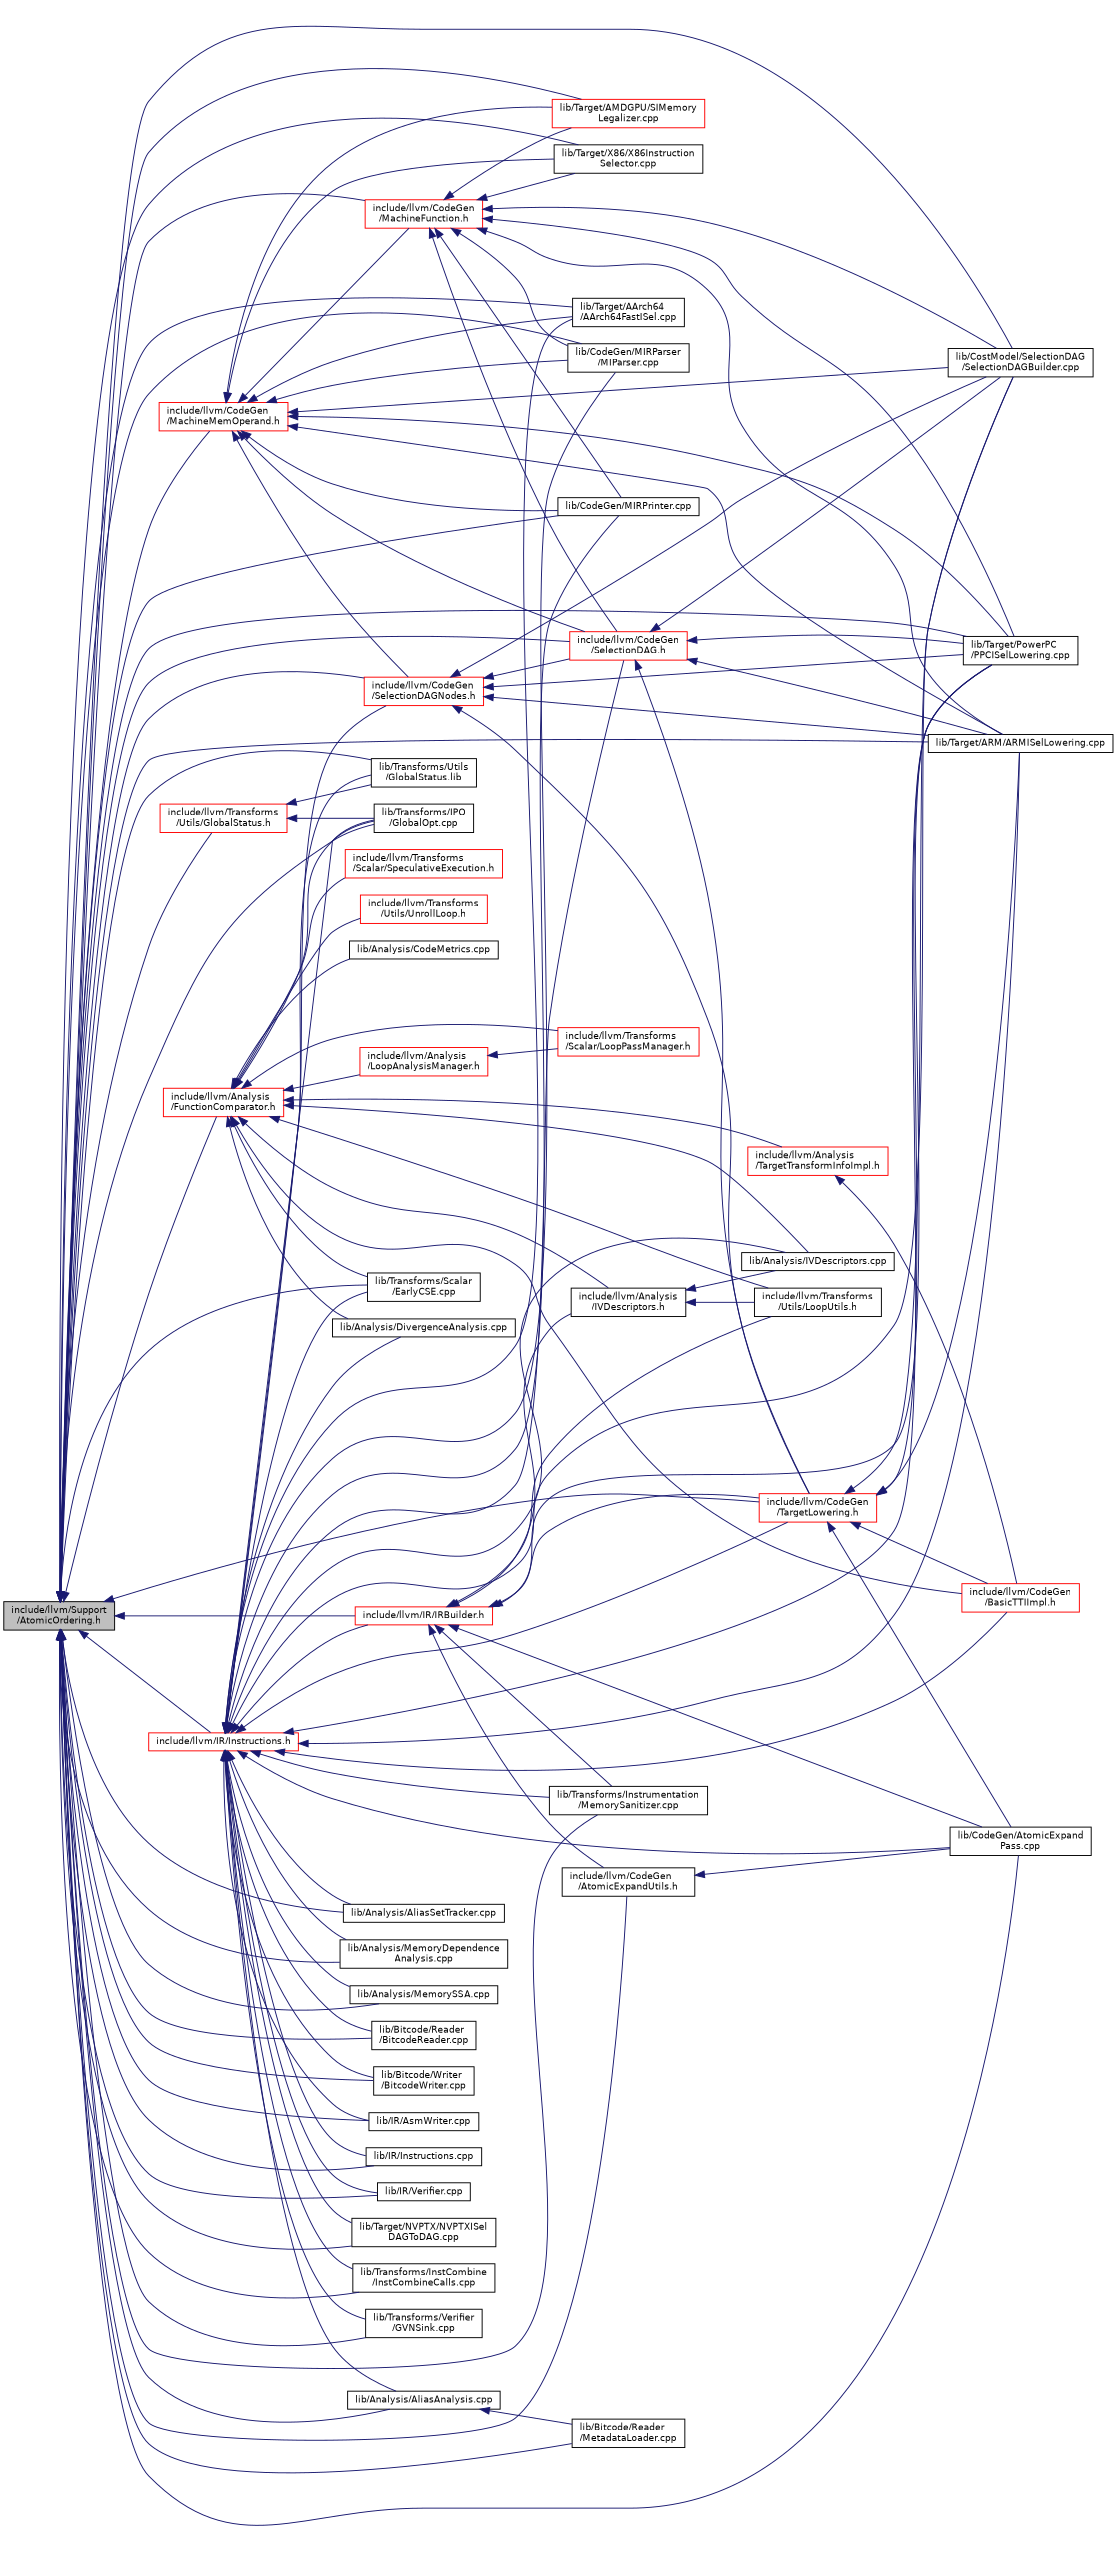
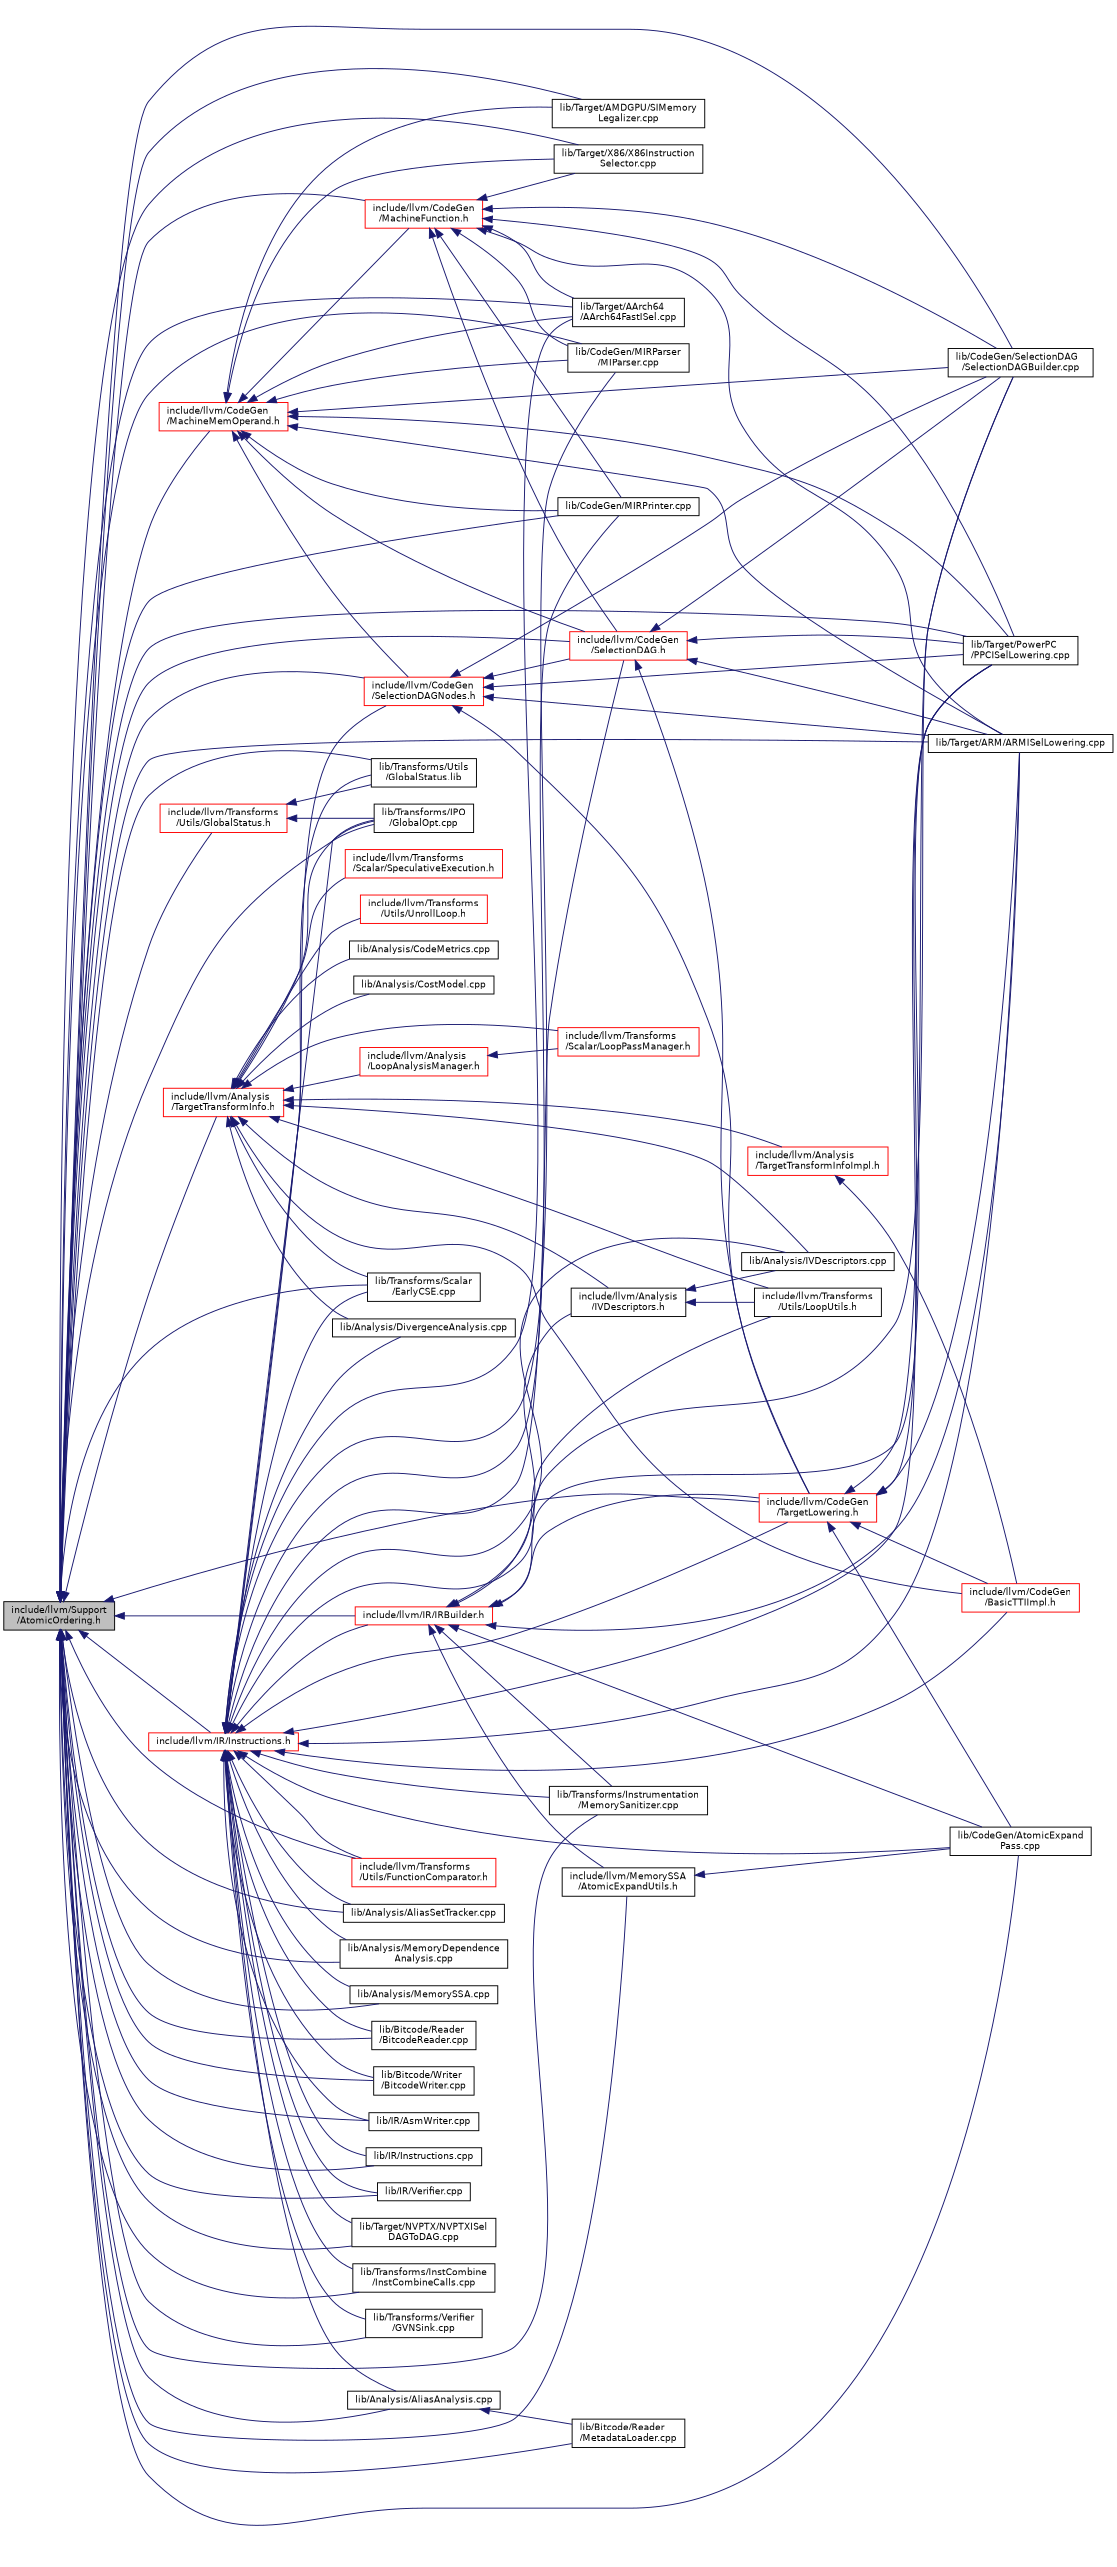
(628, 114) -> (628, 114)
(515, 154) -> (533, 264)
(1021, 363) -> (1021, 363)
none -> (424, 985)
(224, 1102) -> (224, 1102)
none -> (965, 1359)
none -> (424, 1873)
(628, 1882) -> (628, 1882)
